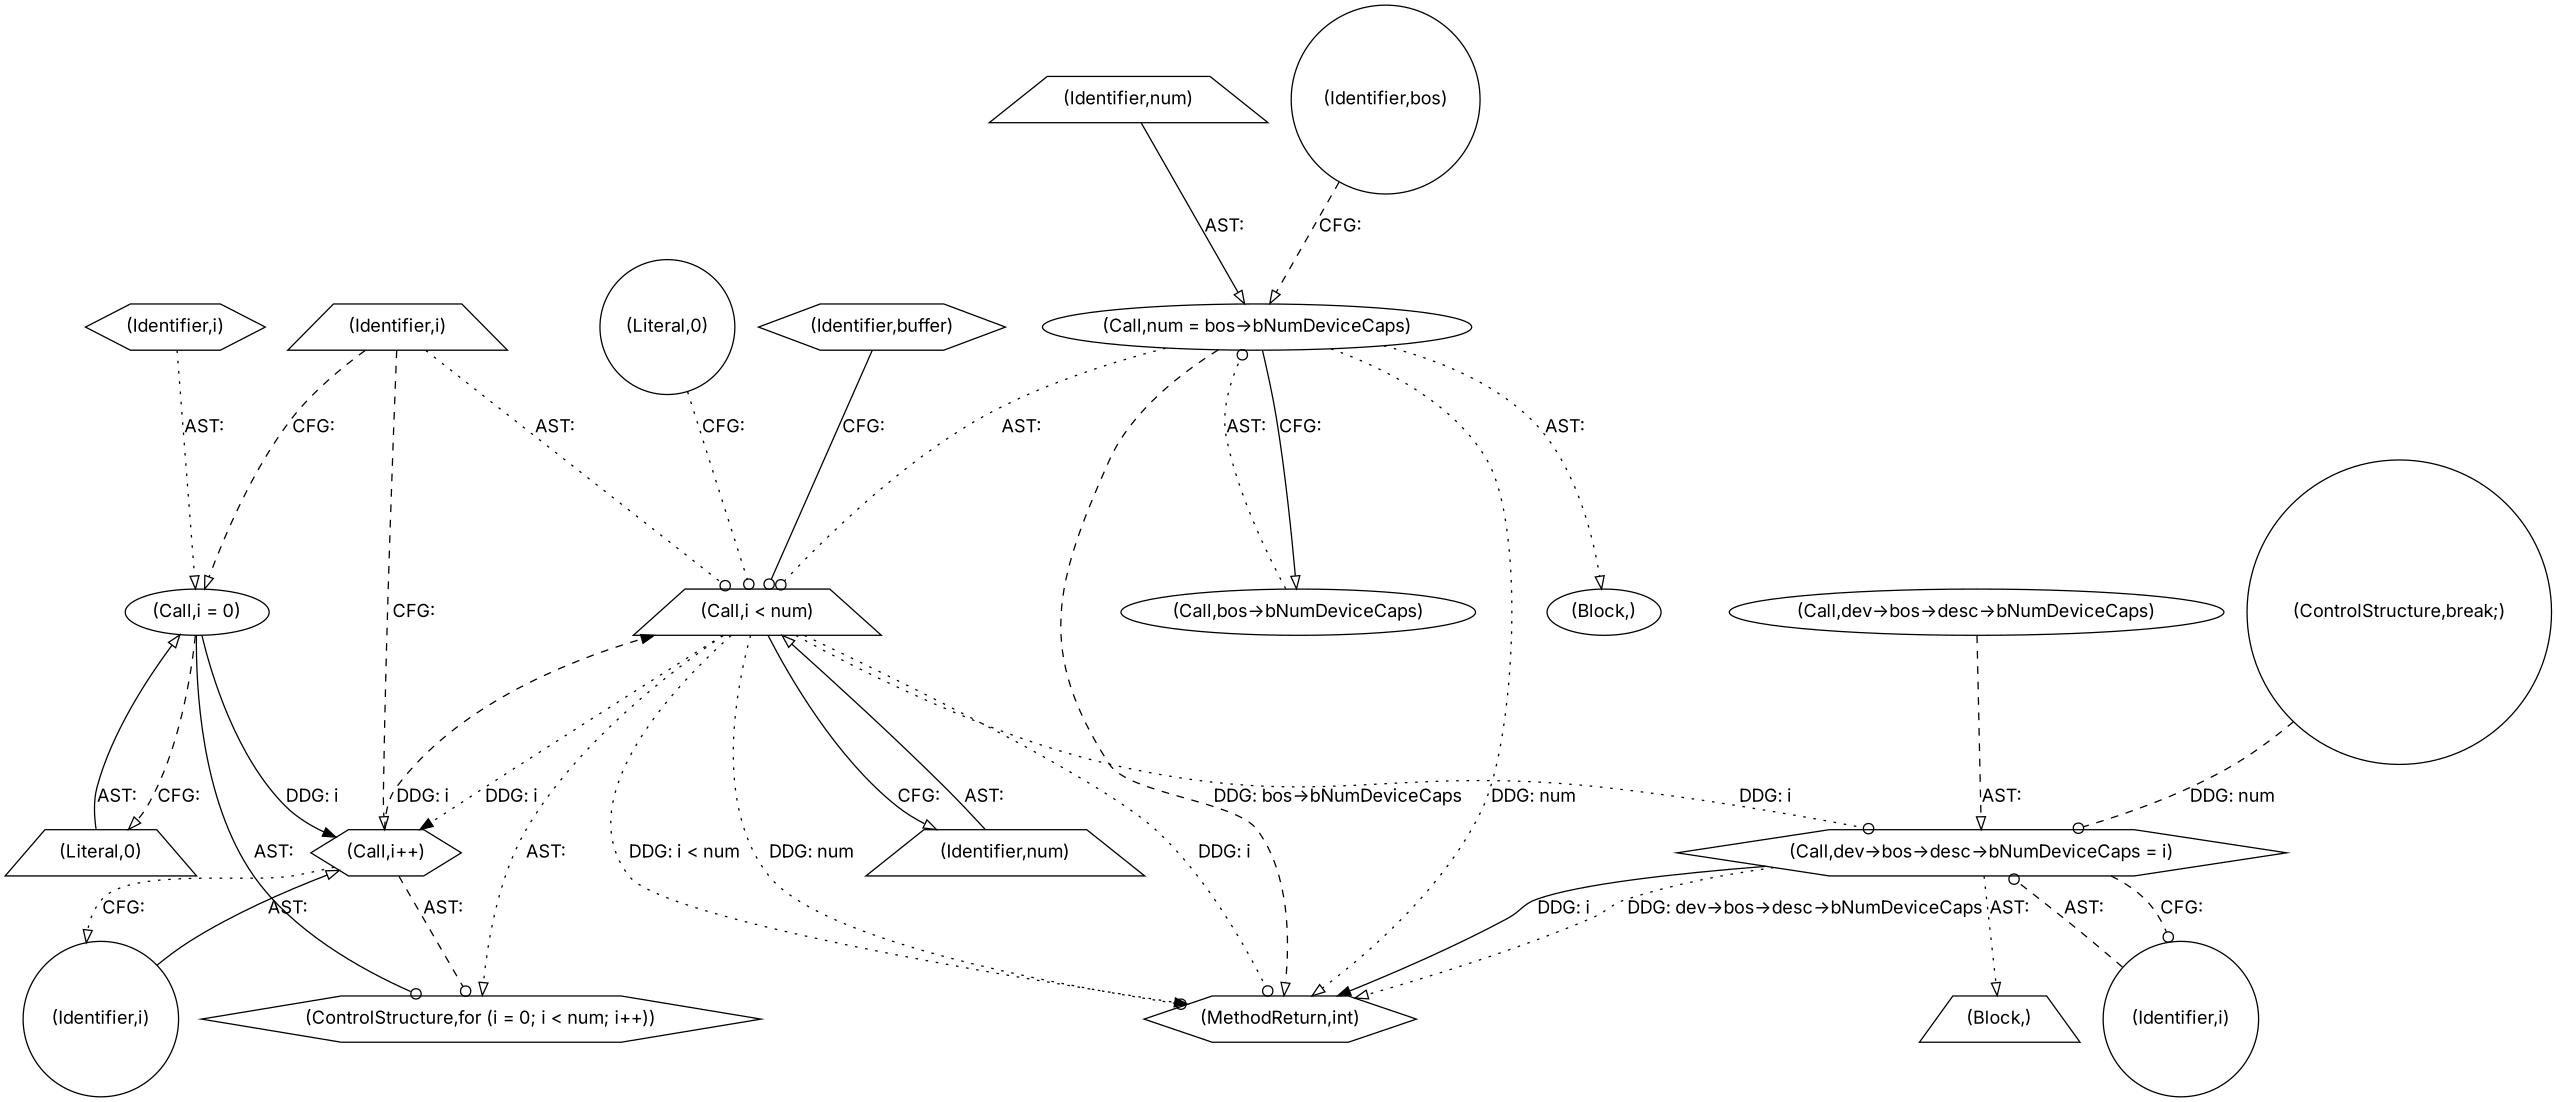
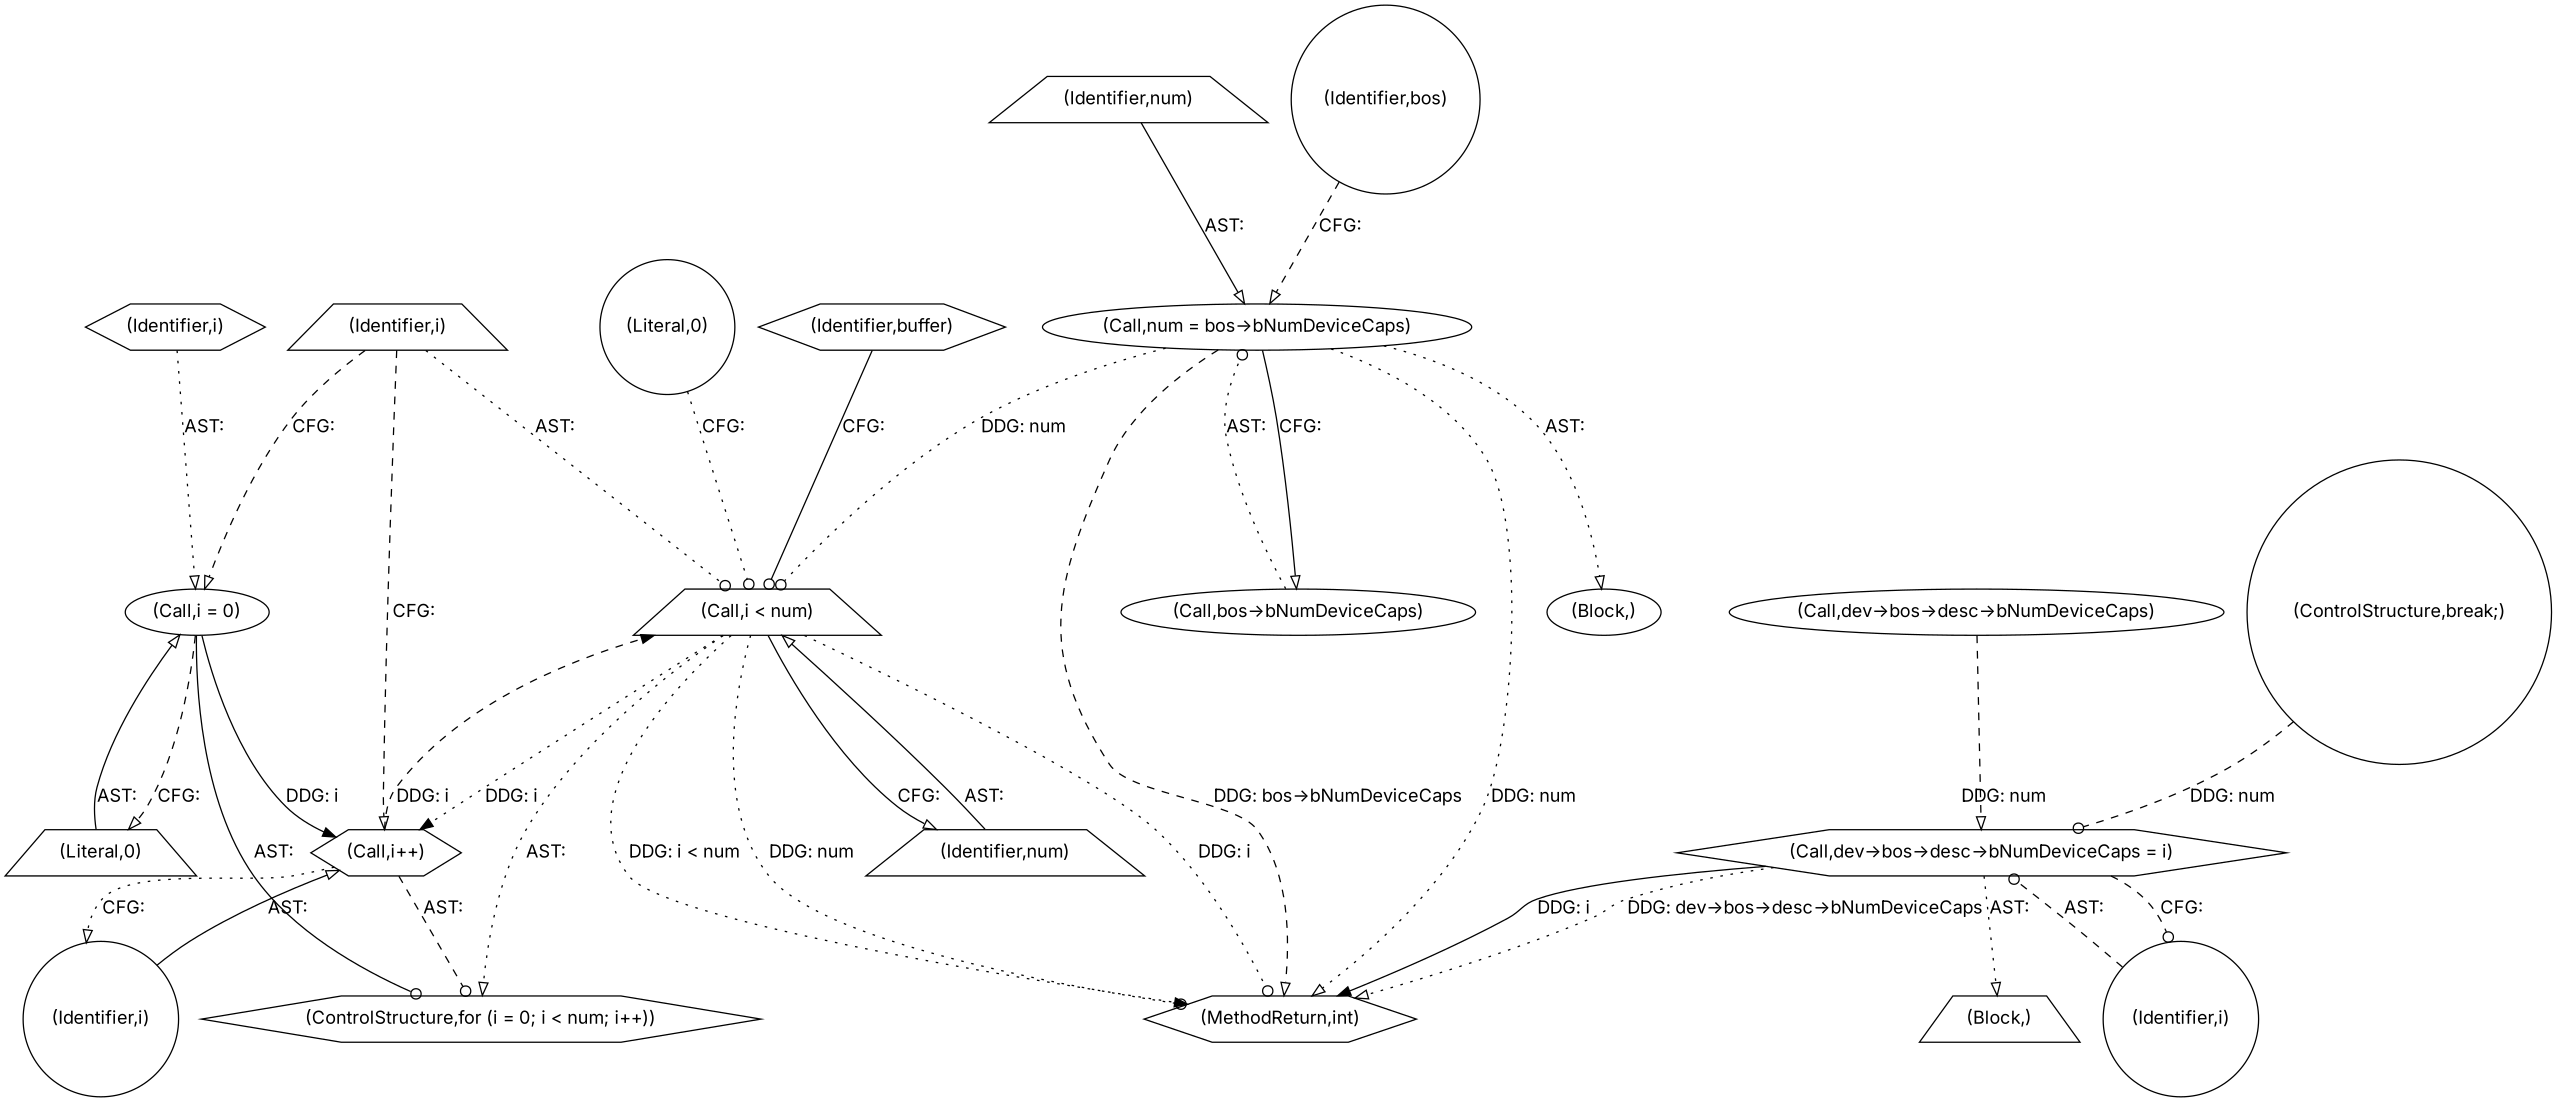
(1024, 427) -> (1024, 427)
(1317, 786) -> none
(2004, 797) -> (2004, 797)
